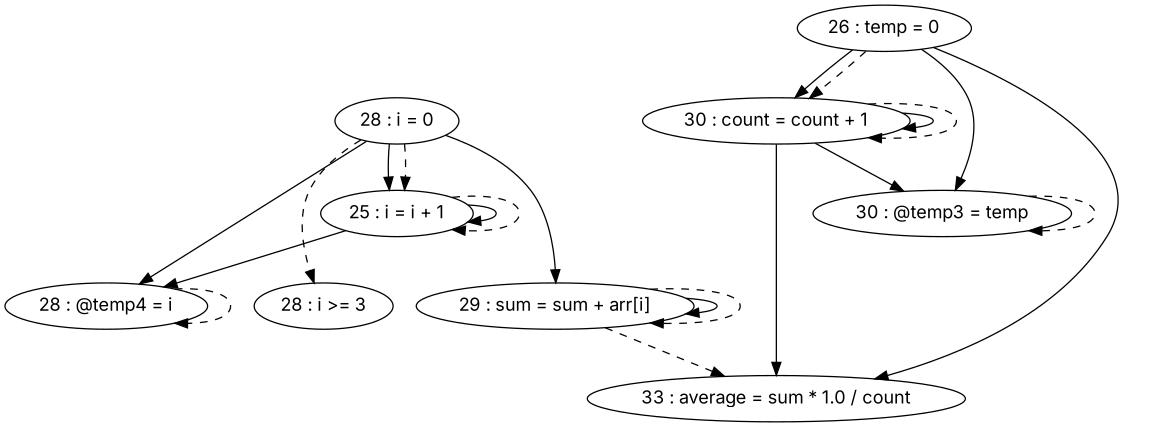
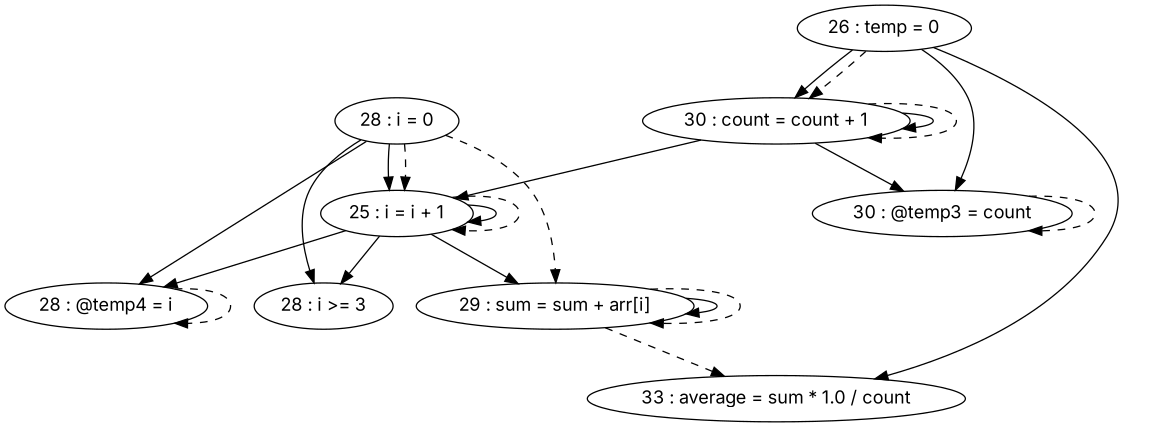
(525, 183) -> (531, 190)
(308, 195) -> (308, 195)
(942, 213) -> (942, 213)
(776, 253) -> (584, 168)
none -> (364, 255)
none -> (469, 256)
